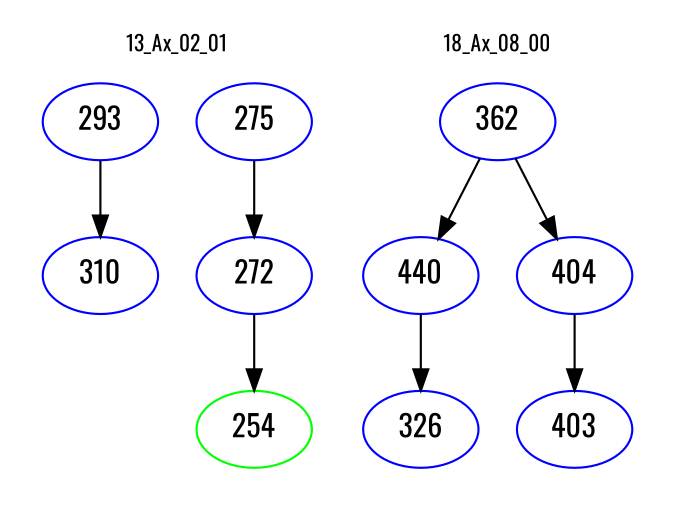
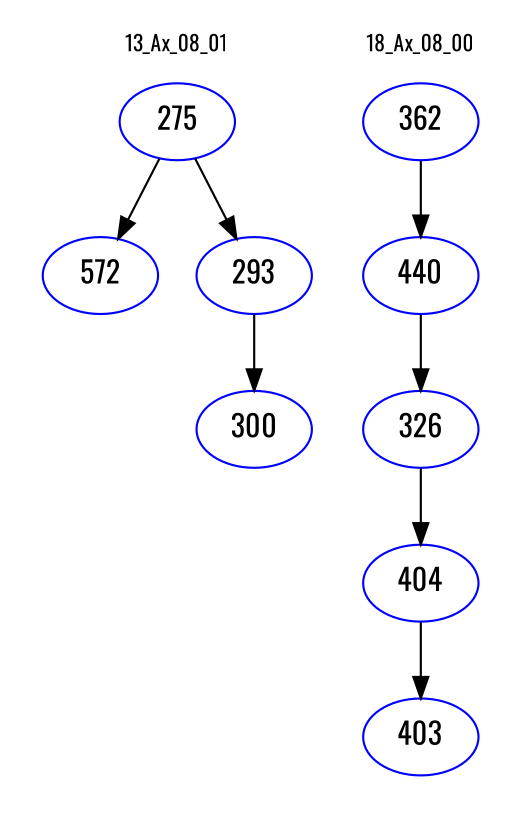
(177, 46) -> (177, 46)
none -> (211, 189)
(531, 189) -> (421, 496)
(100, 276) -> (254, 429)
(254, 276) -> (100, 276)
(254, 429) -> none
